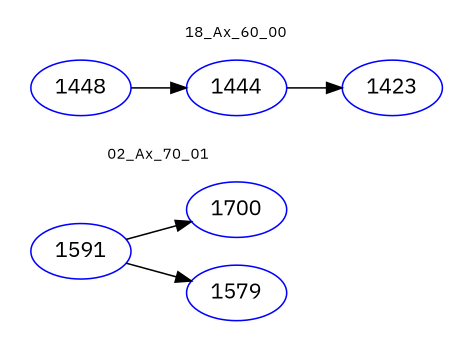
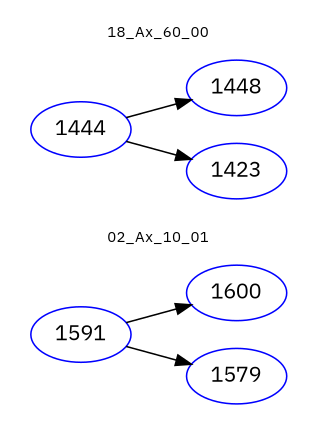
(151, 88) -> (151, 111)
(159, 155) -> (159, 238)
(237, 210) -> (237, 293)
